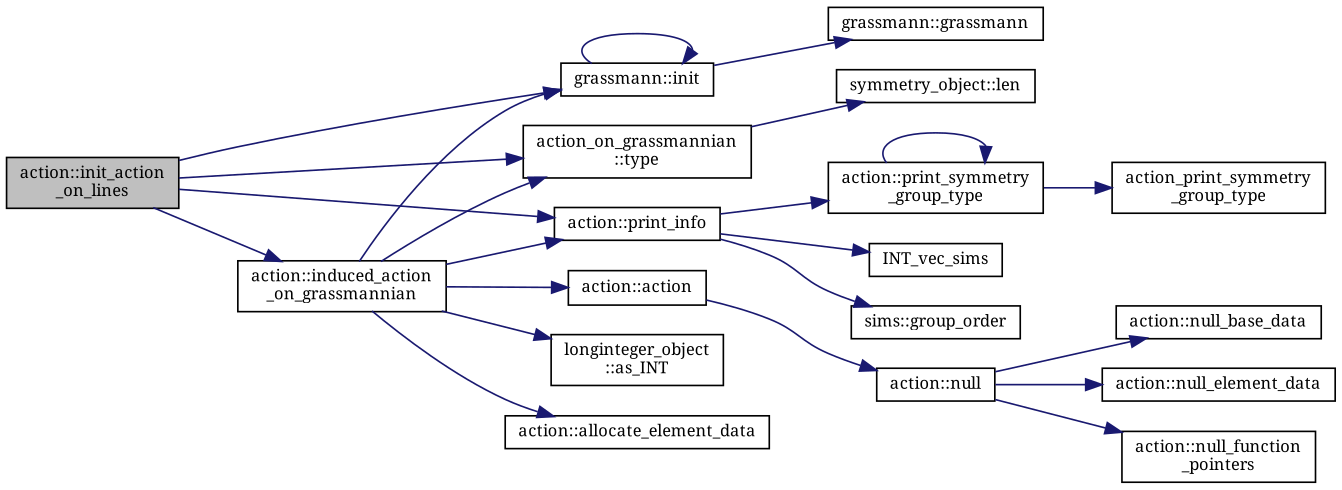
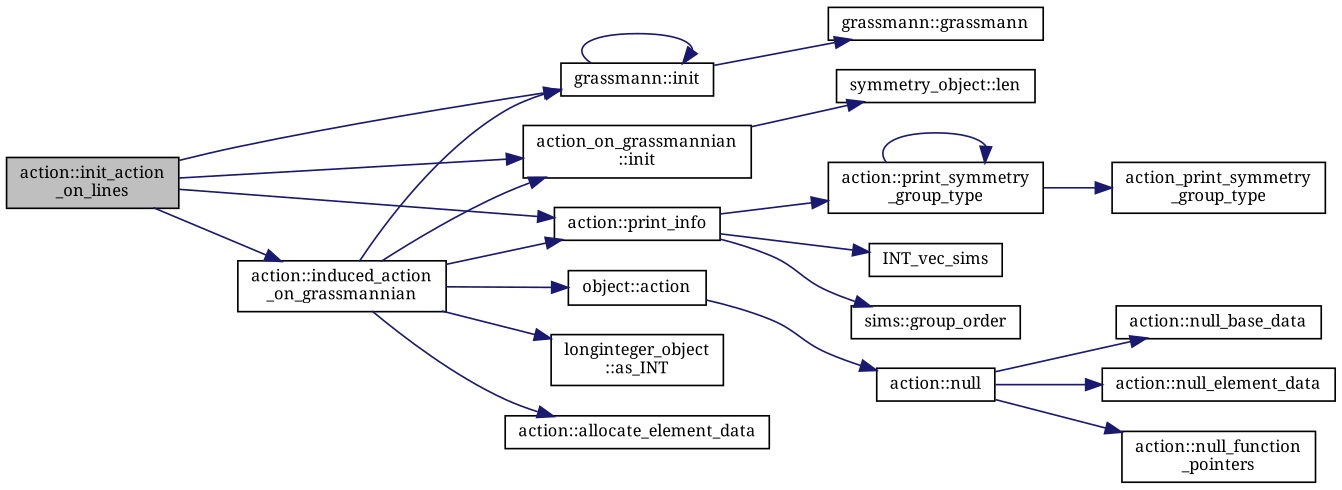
(637, 152) -> (637, 152)
(637, 288) -> (637, 288)
